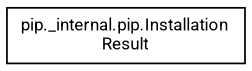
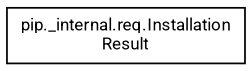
(126, 36) -> (126, 36)
